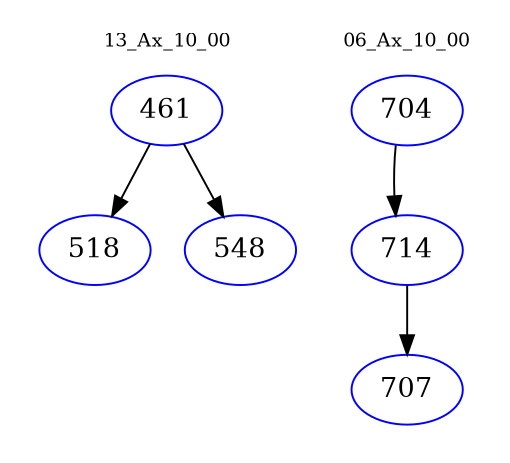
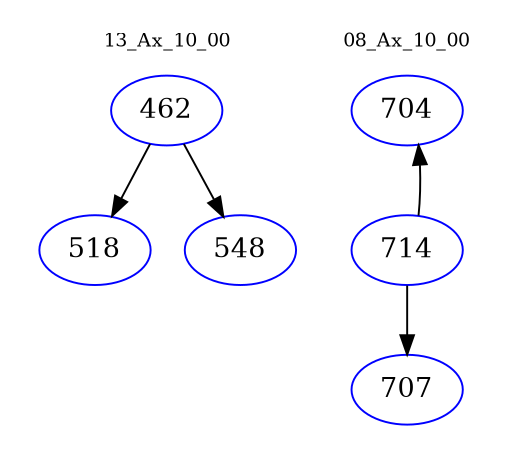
(407, 42) -> (407, 42)
(167, 111) -> (167, 111)
(394, 171) -> (420, 190)
